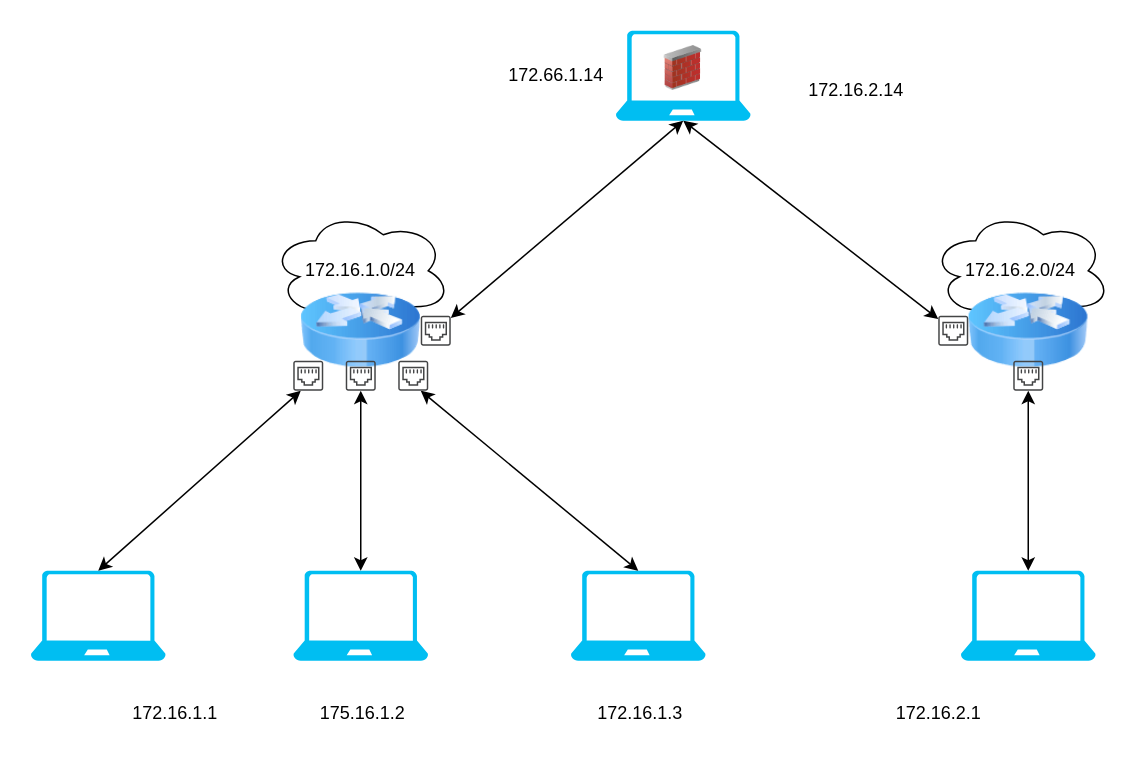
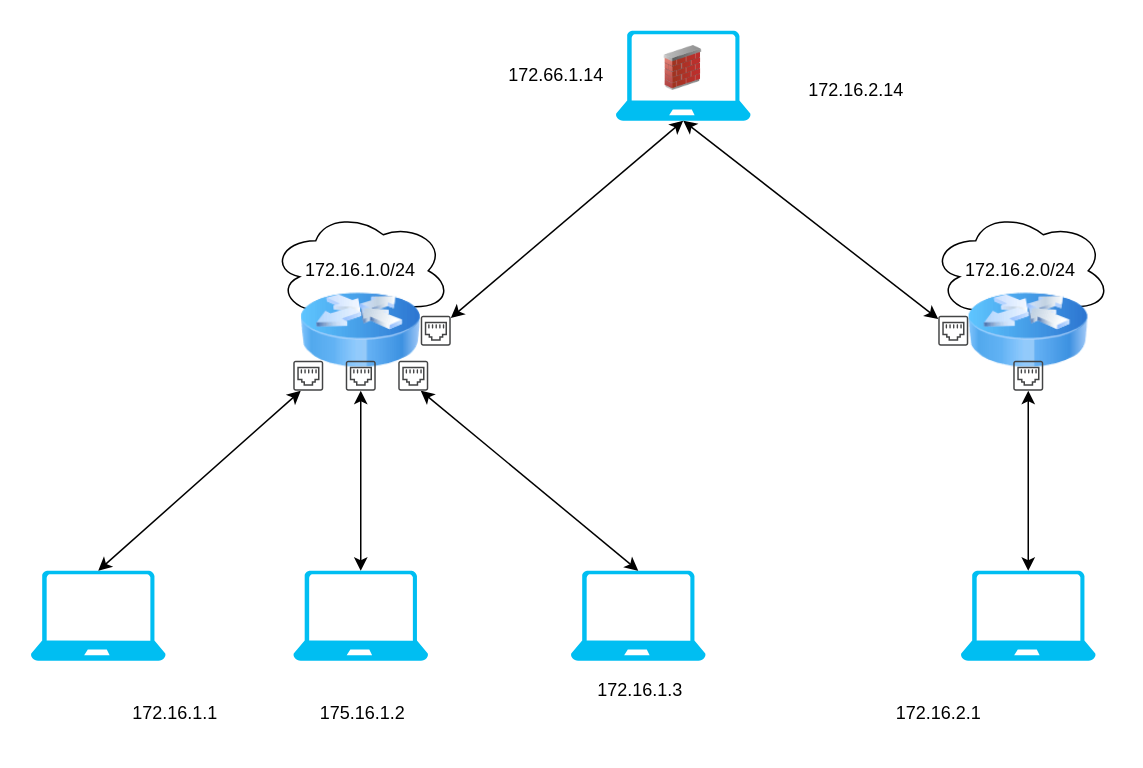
(639, 713) -> (639, 691)
